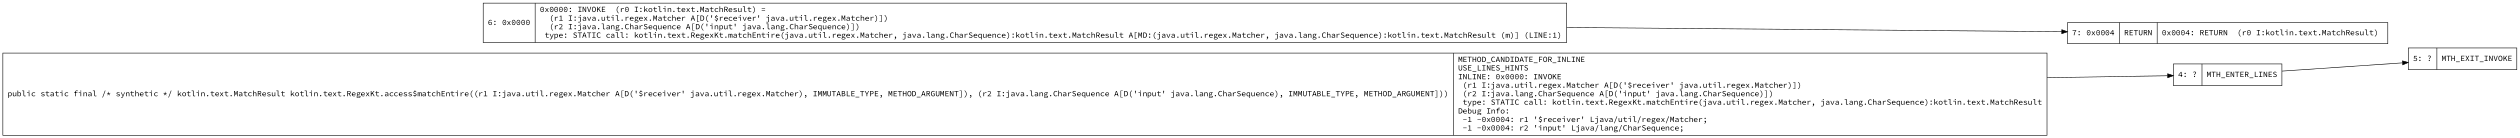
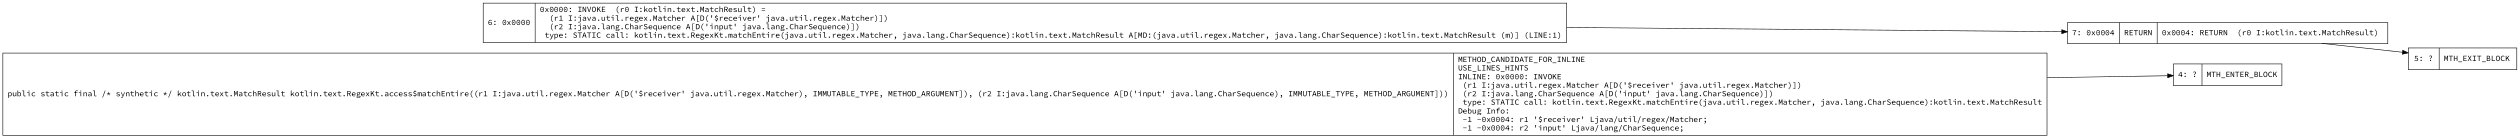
(2477, 59) -> (2477, 59)
(2342, 67) -> (2362, 48)
(2242, 74) -> (2242, 74)
